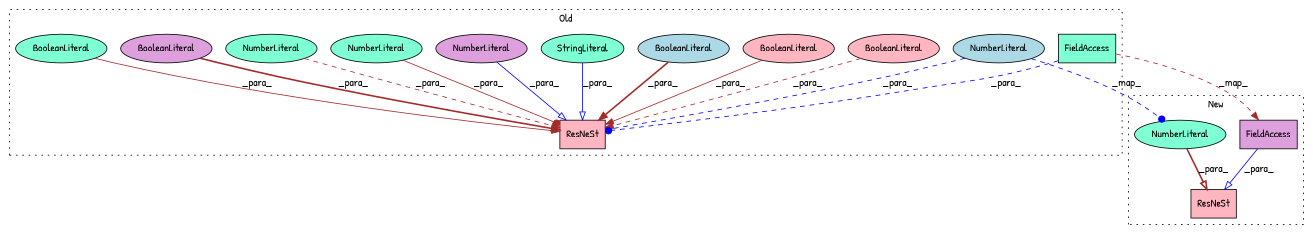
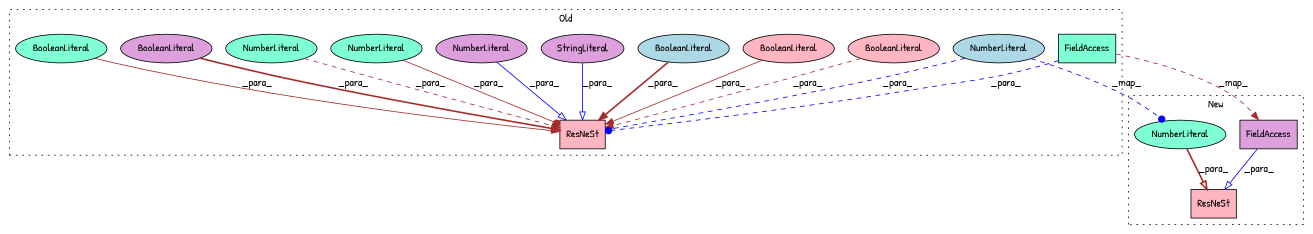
(583, 49) -> (583, 49)
